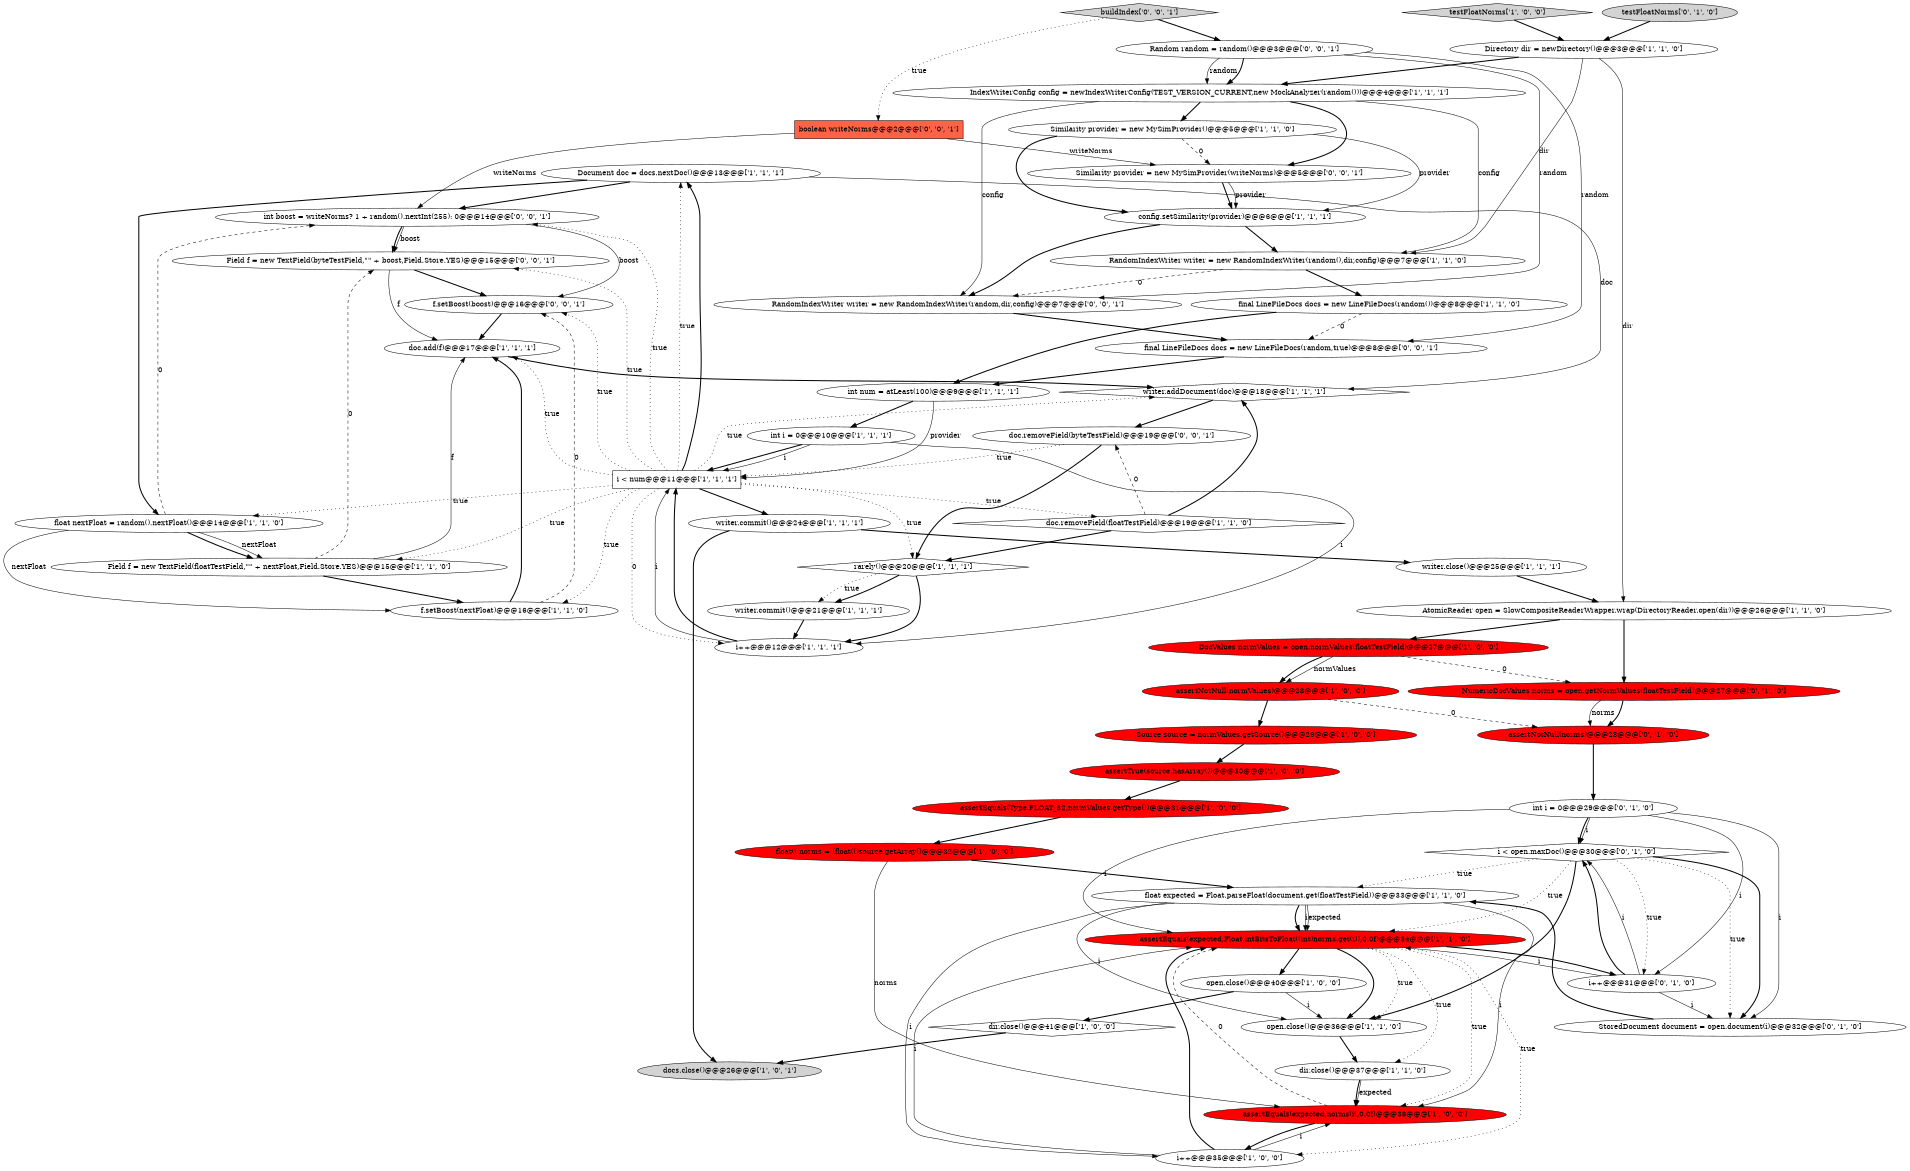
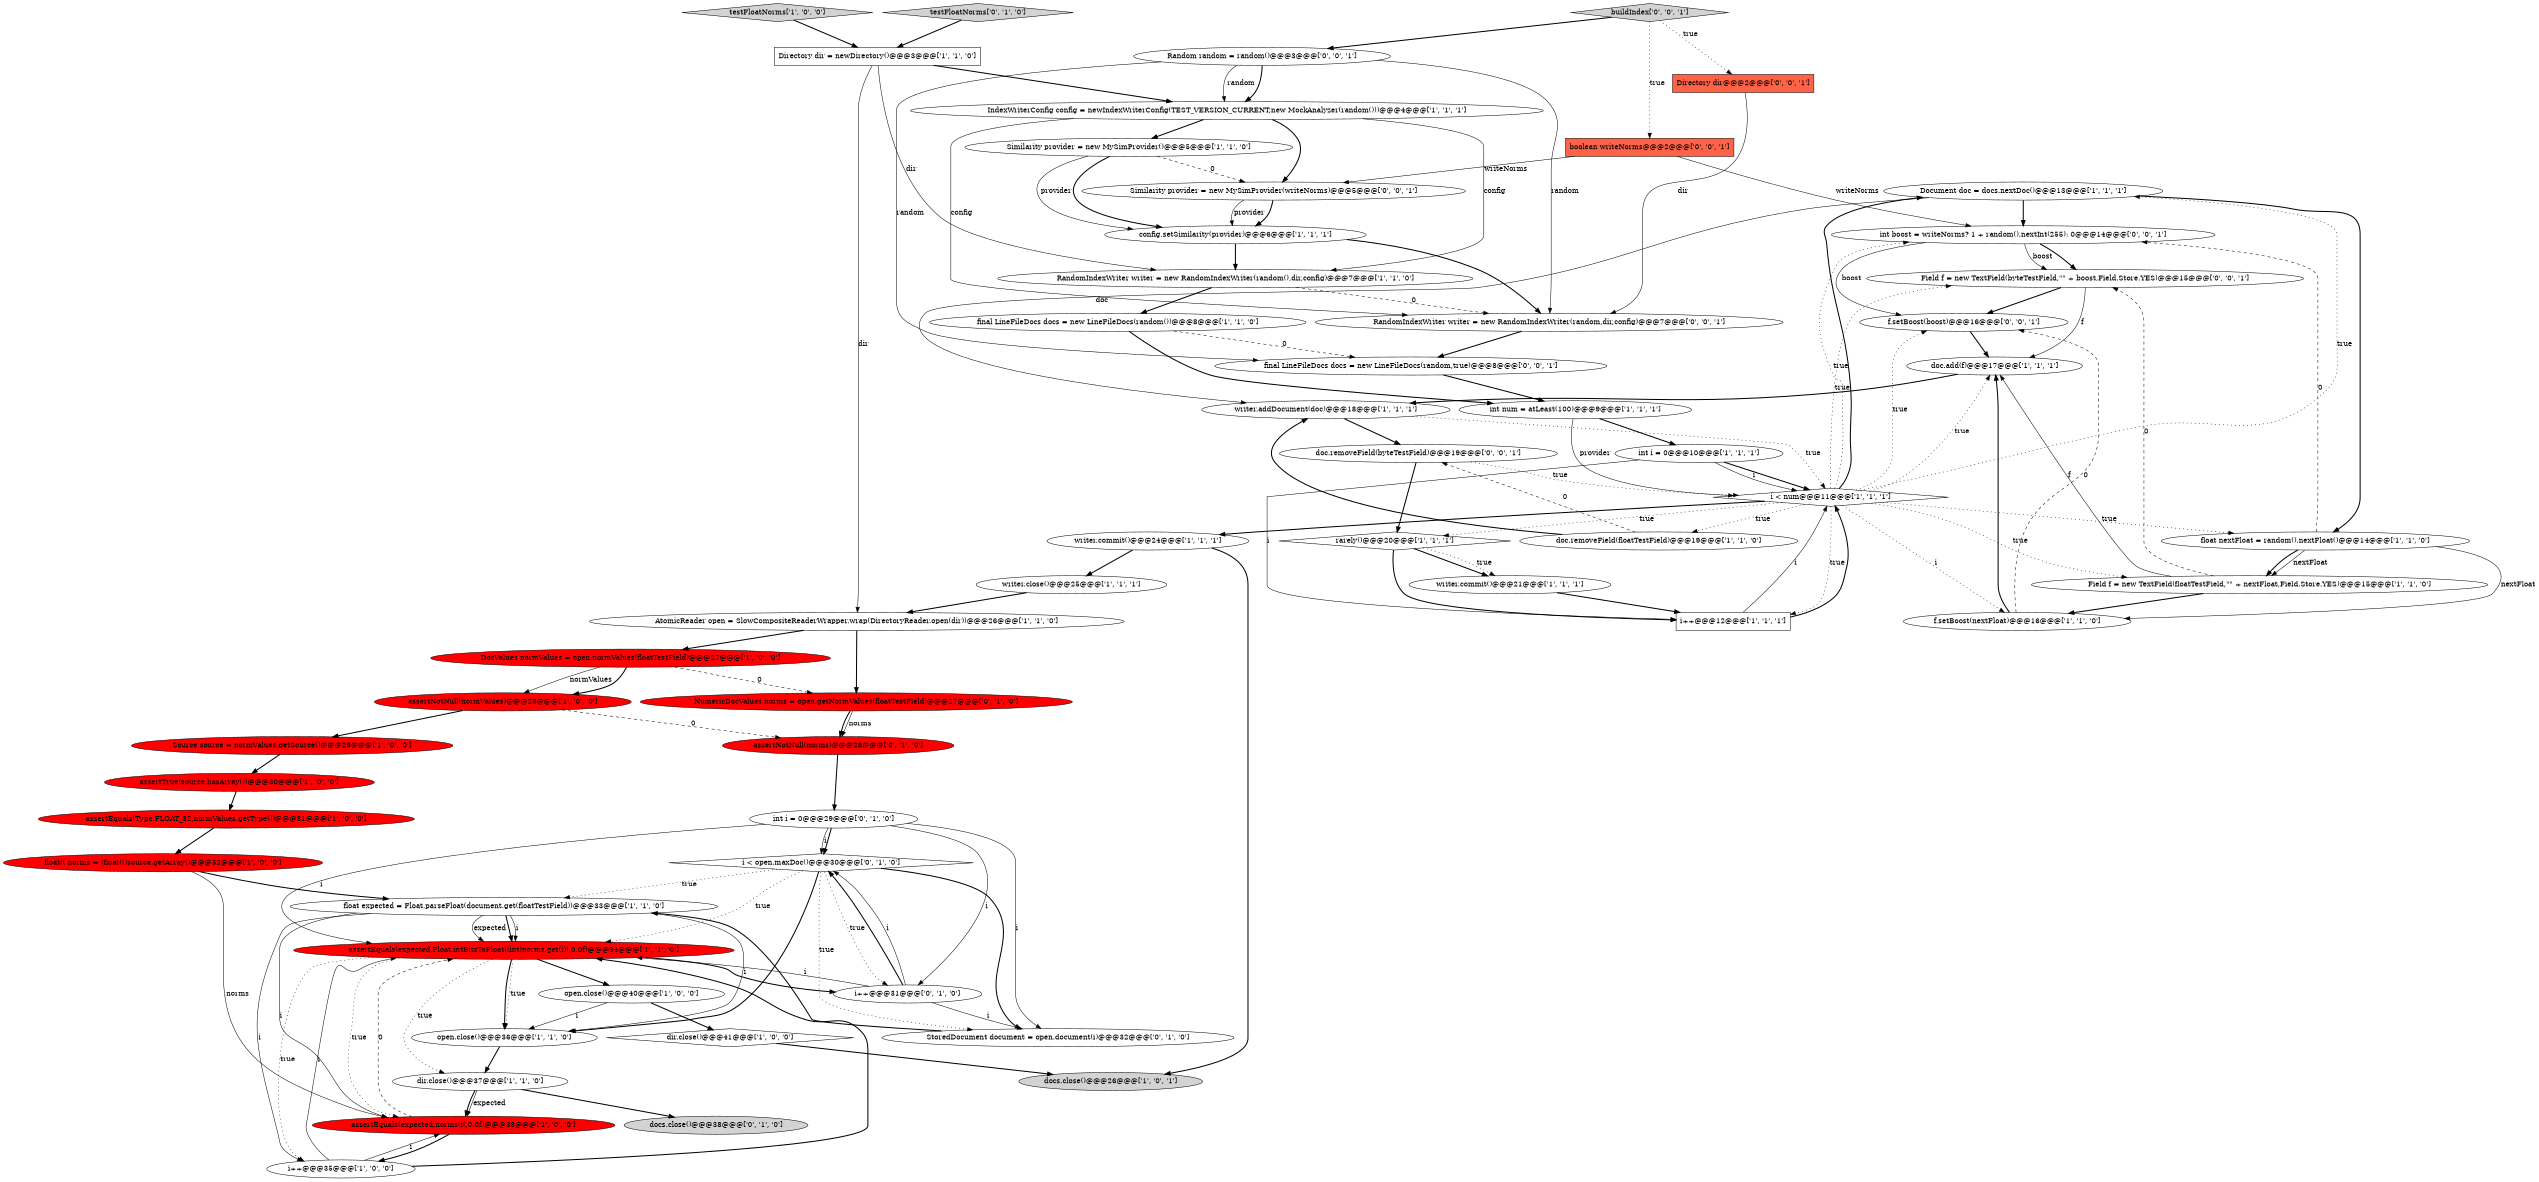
(1670, 13) -> (978, 13)
(1584, 49) -> (877, 56)
none -> (1743, 83)
(1234, 392) -> (1326, 410)
(910, 412) -> (1627, 431)
(677, 480) -> (1831, 497)
(1149, 523) -> (1659, 541)
(612, 545) -> (1936, 563)
(1031, 545) -> none
(635, 567) -> (1838, 563)
(789, 648) -> (1733, 621)
none -> (716, 1125)
